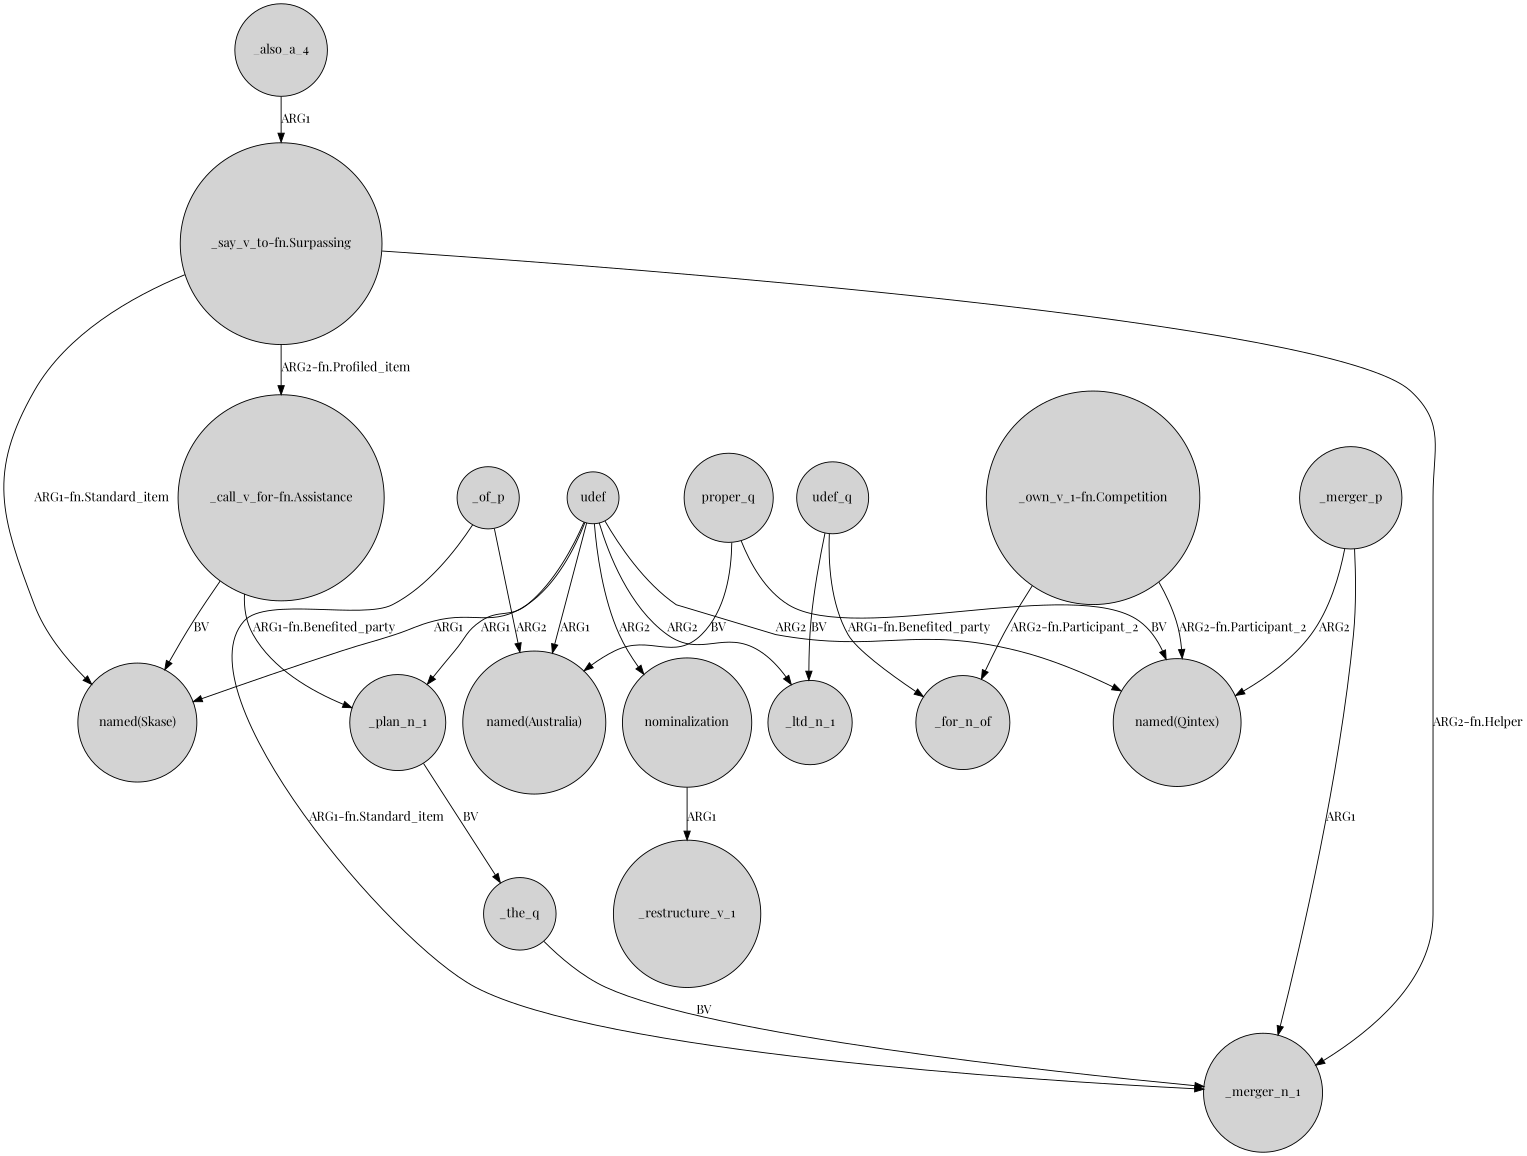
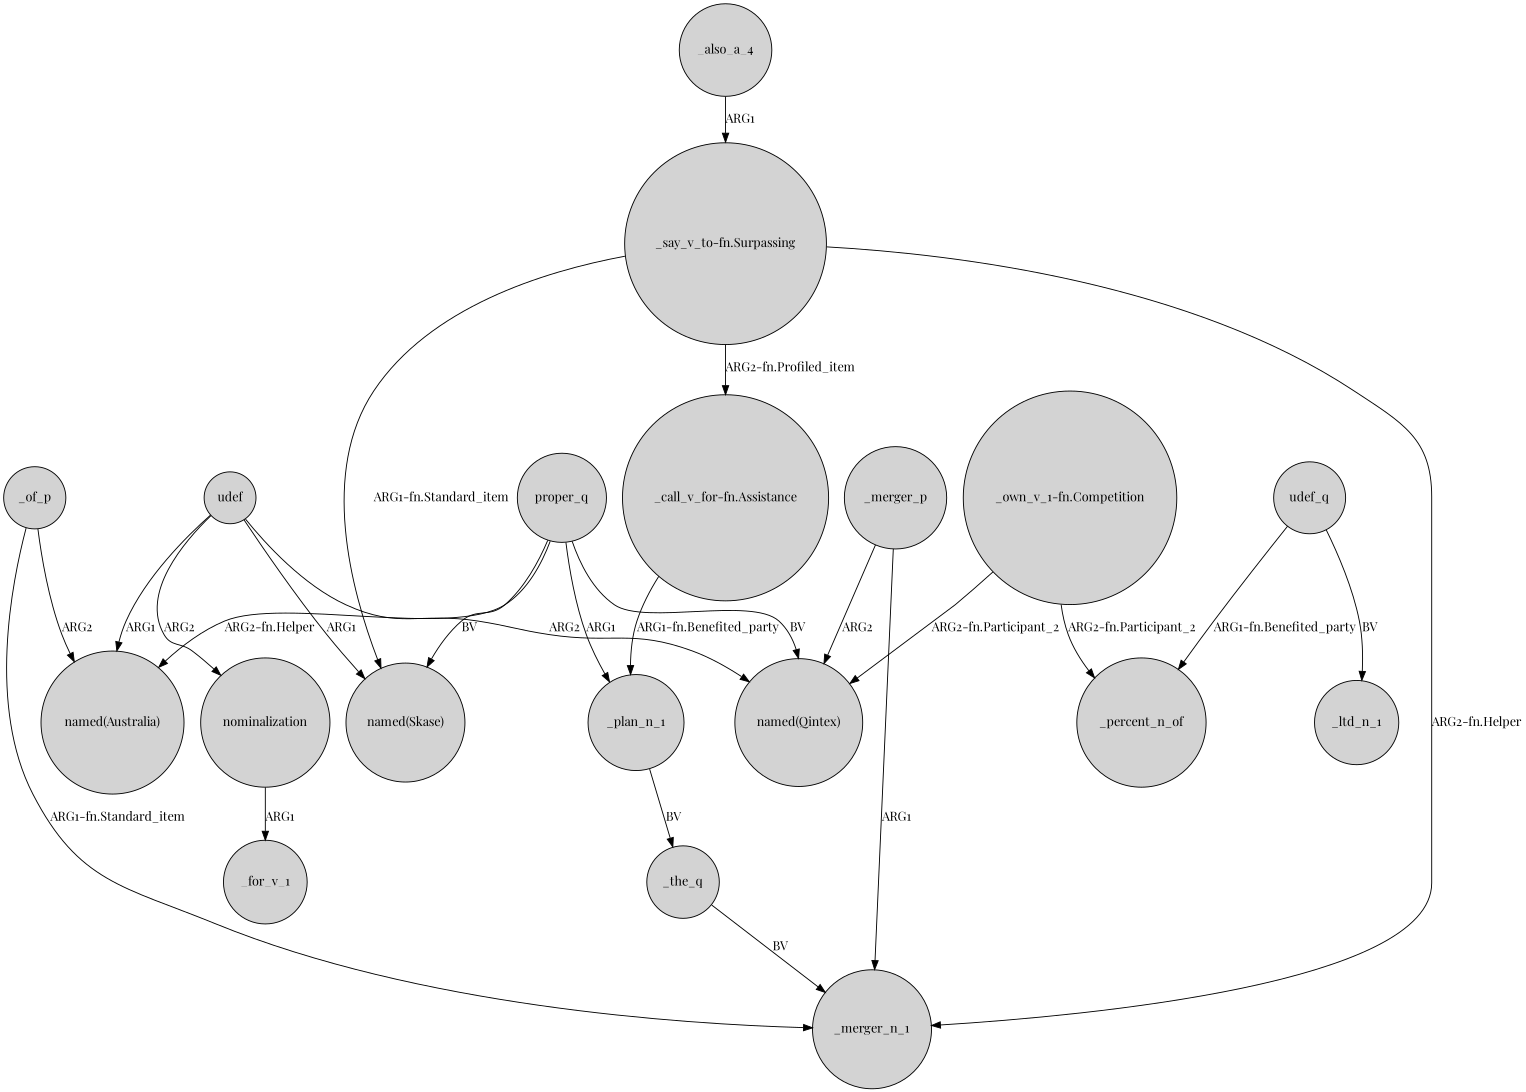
(194, 621) -> (458, 624)
(476, 625) -> (579, 610)
(719, 628) -> (270, 628)
(667, 635) -> none
(963, 723) -> (1141, 723)
(687, 914) -> (265, 882)
